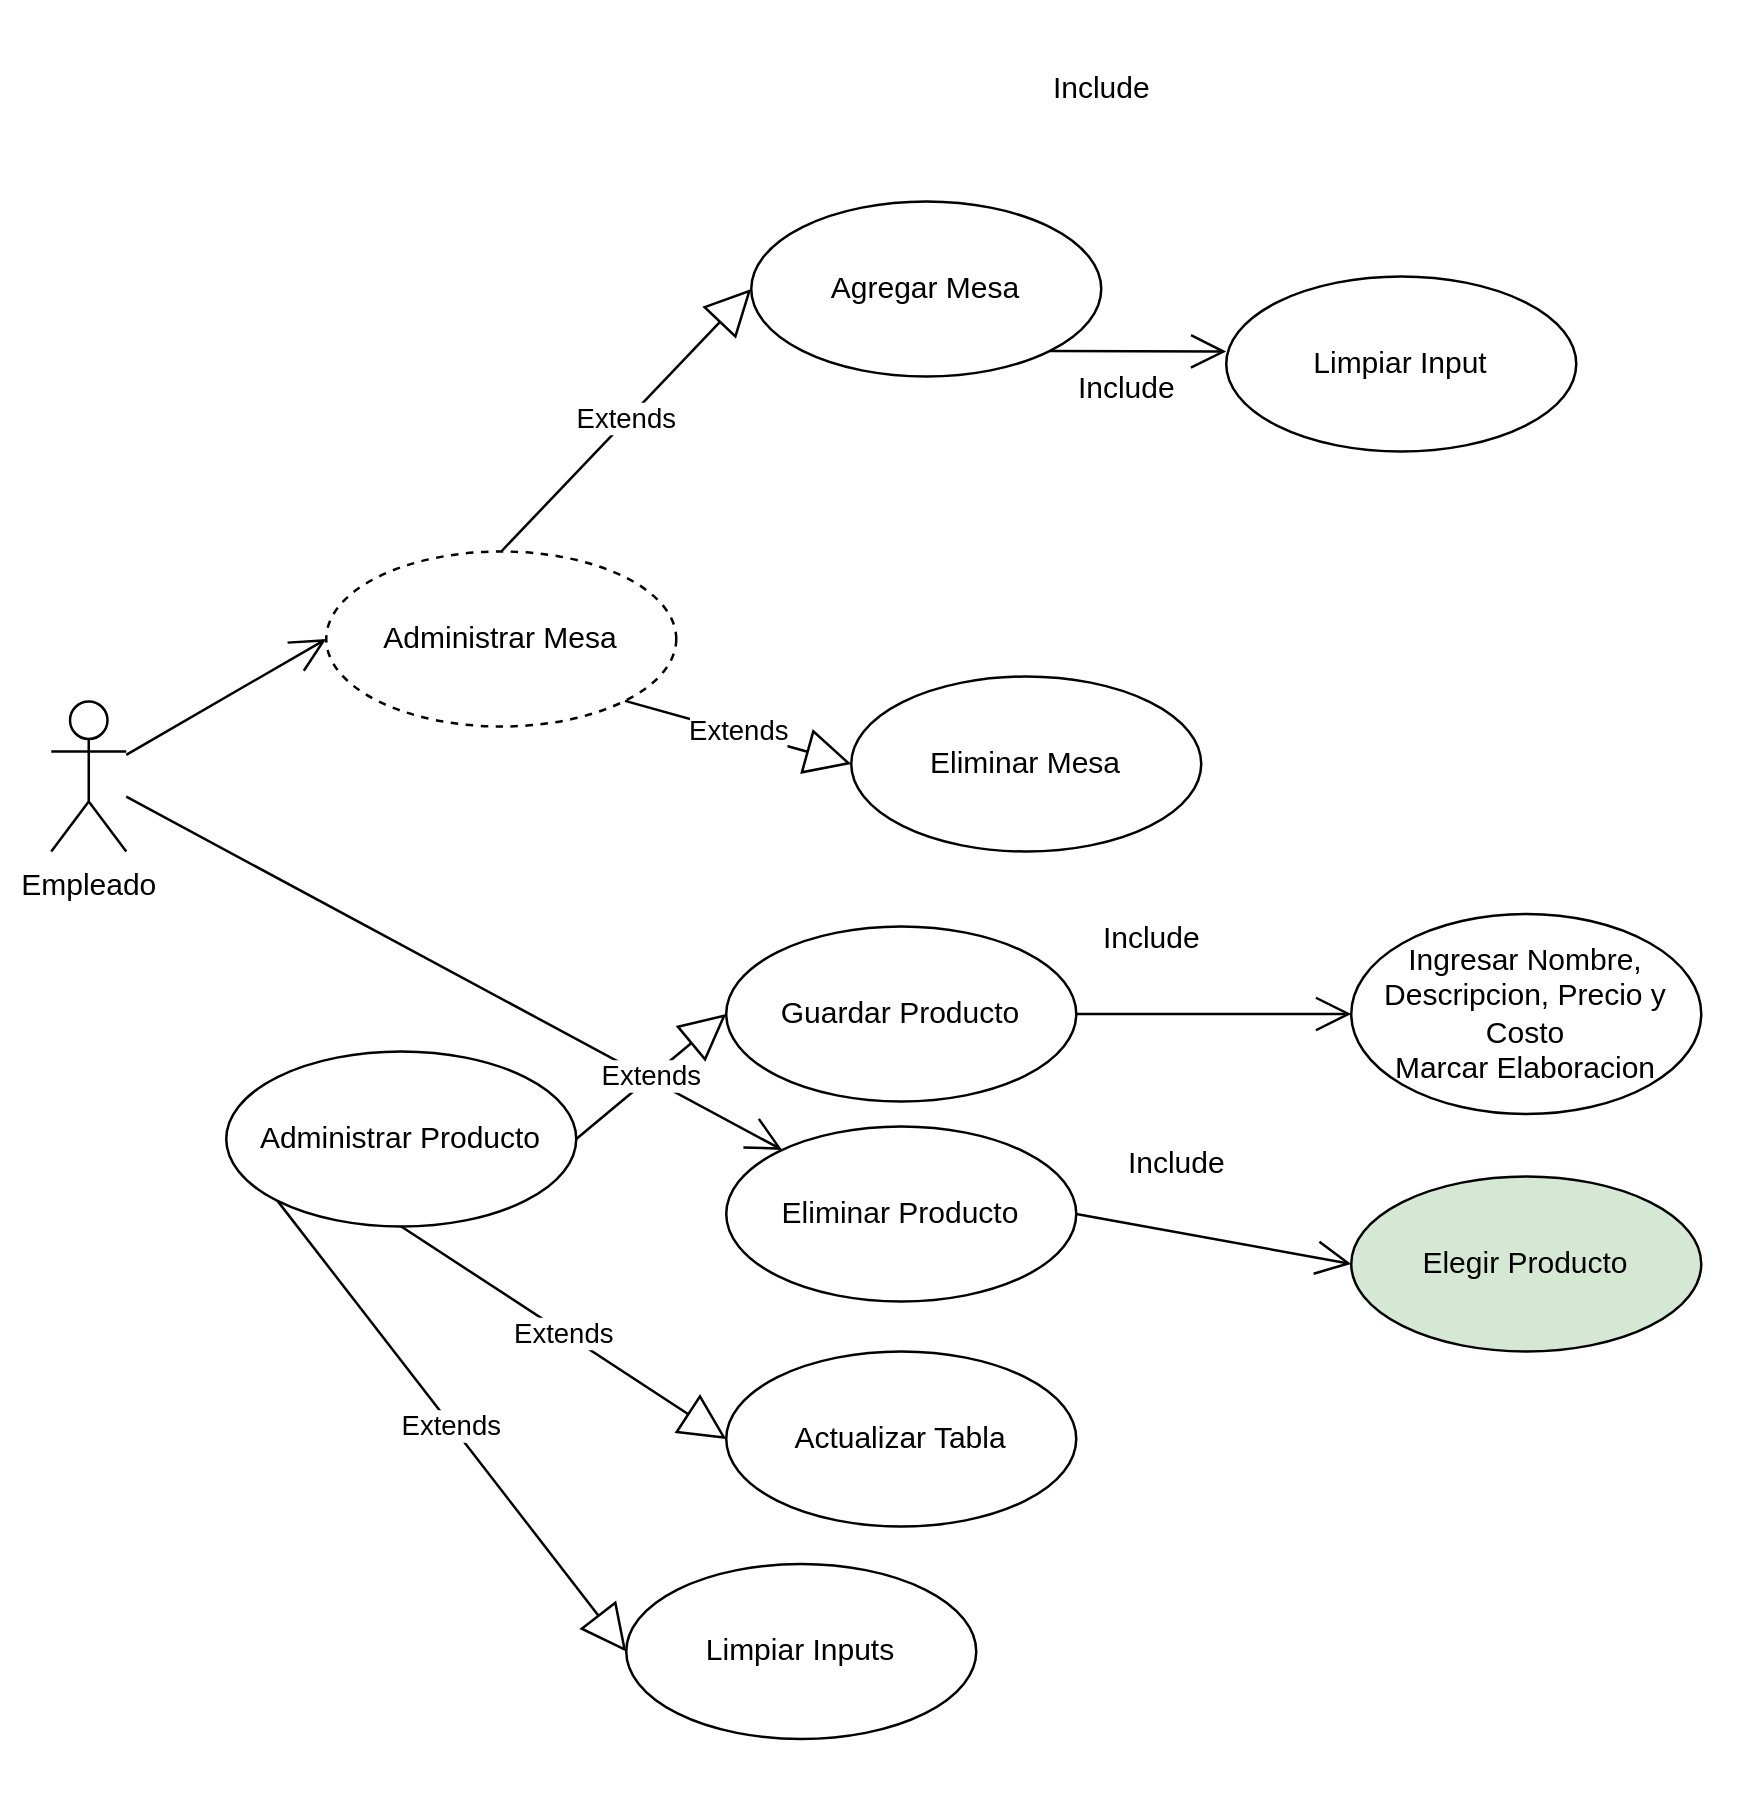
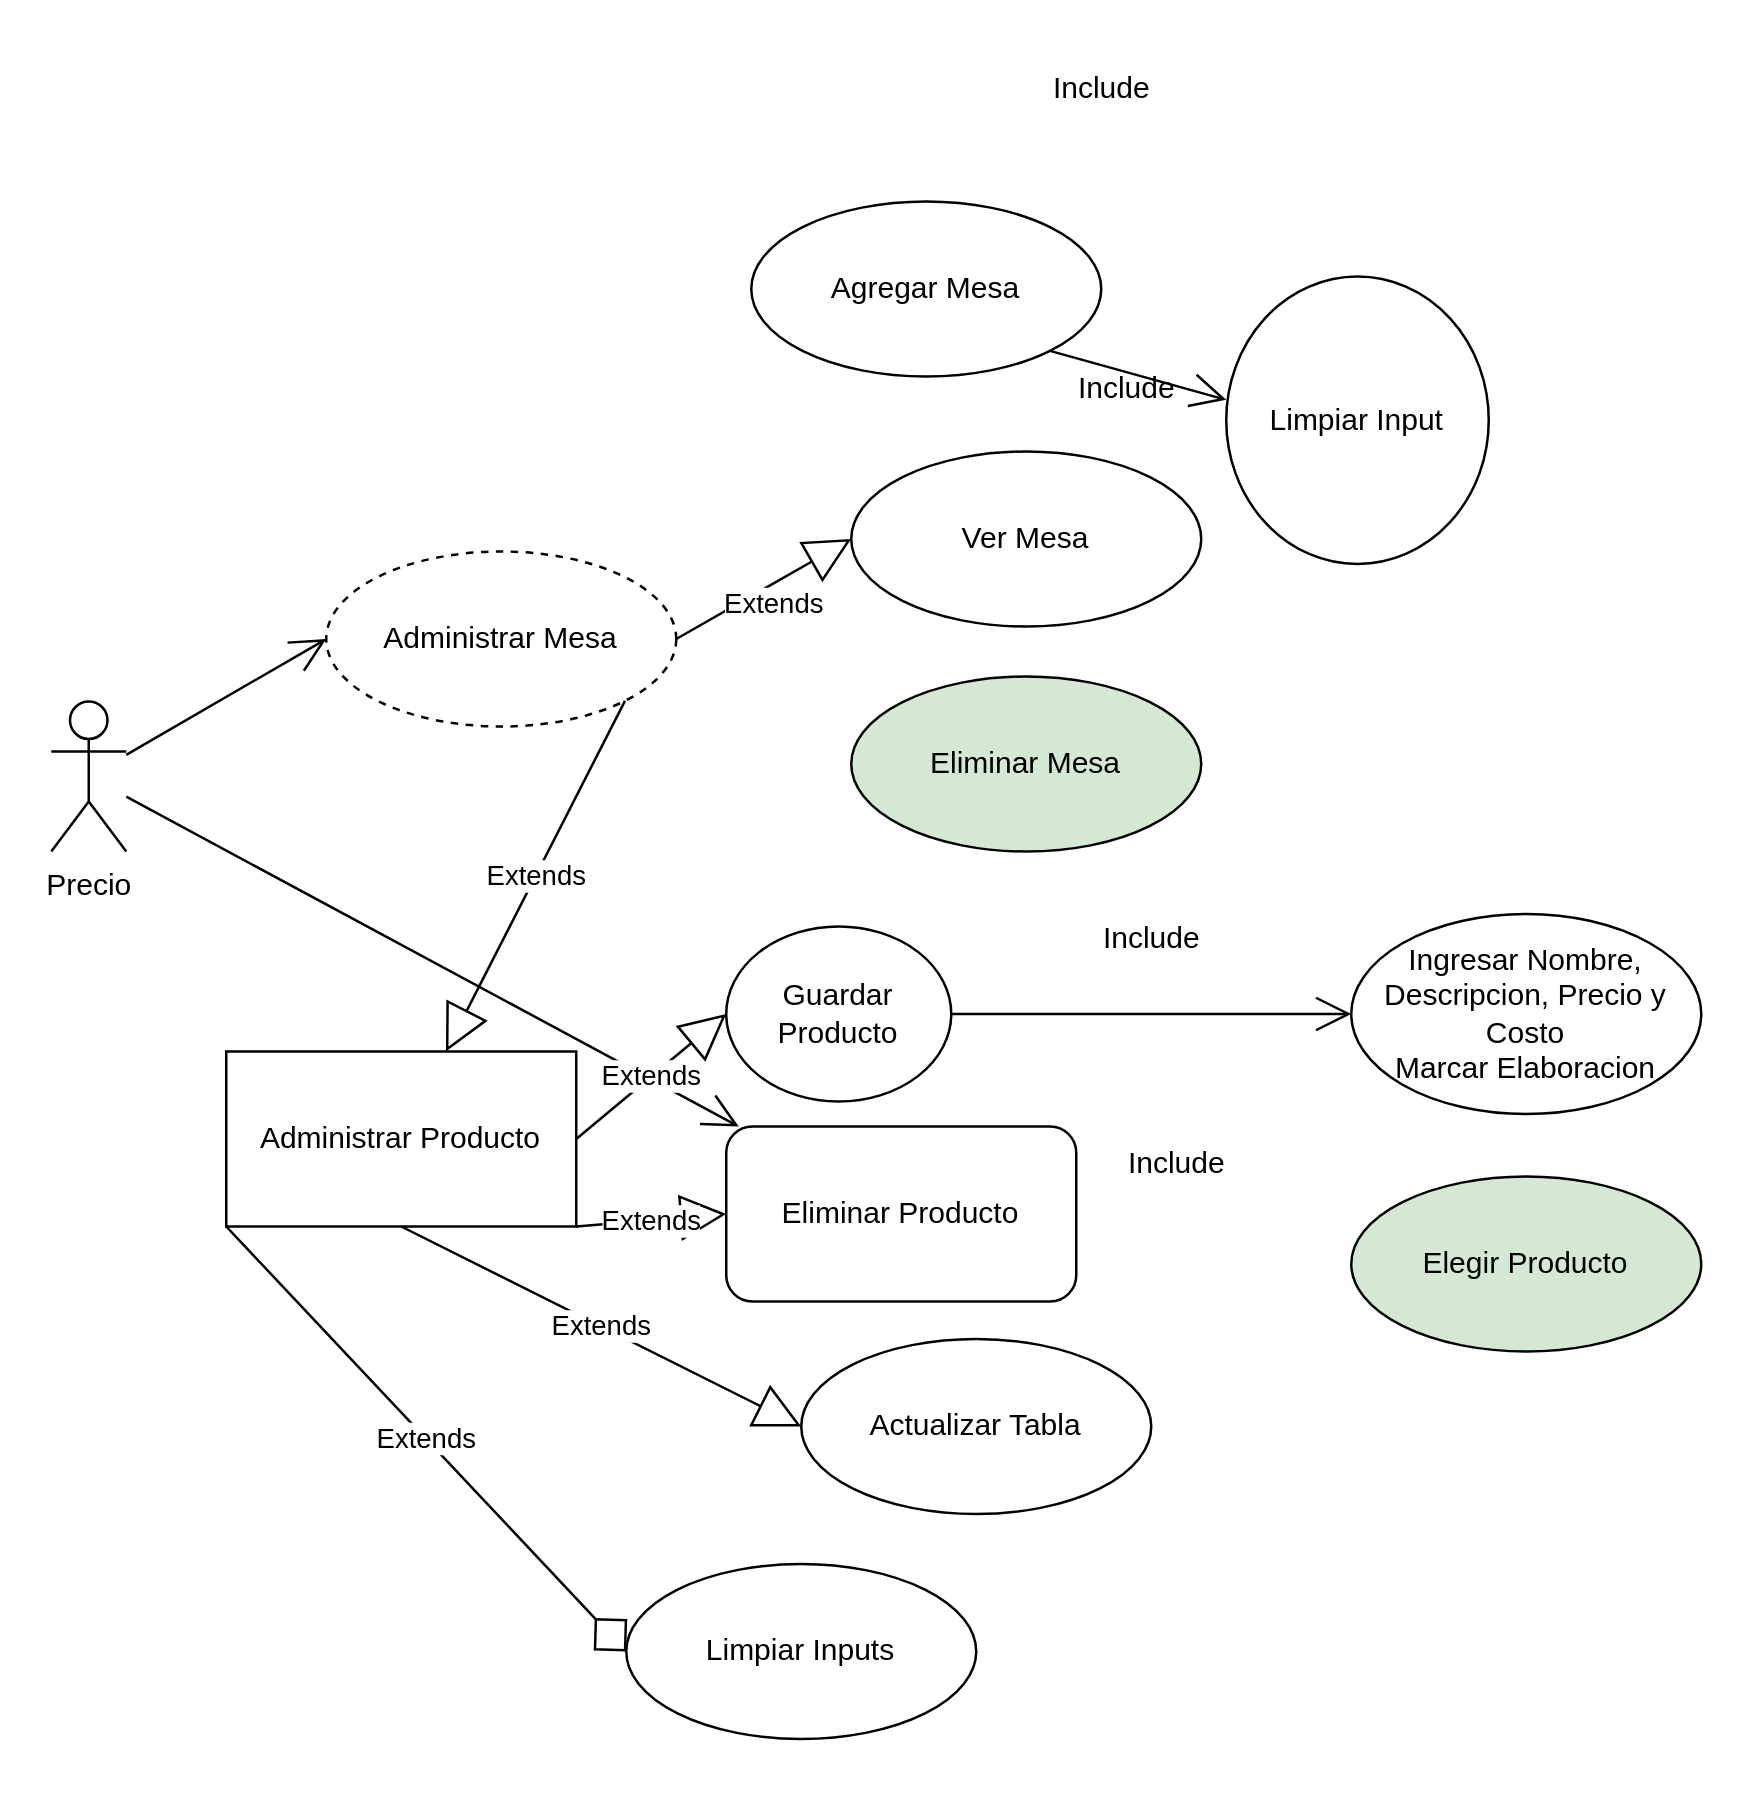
(1401, 364) -> (1358, 420)
(568, 481) -> none
none -> (1026, 539)
none -> (744, 600)
(697, 721) -> (584, 781)
(1026, 764) -> (1026, 764)
(90, 887) -> (90, 887)
(901, 1014) -> (839, 1014)
(401, 1139) -> (401, 1139)
(901, 1214) -> (901, 1214)
none -> (651, 1220)
(1211, 1238) -> none
(901, 1439) -> (976, 1426)
(522, 1516) -> (411, 1422)
